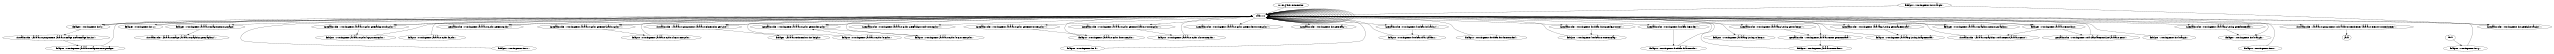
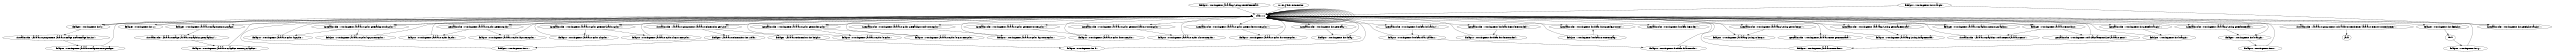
none -> (1229, 5)
none -> (1499, 27)
none -> (2136, 27)
none -> (2443, 27)
none -> (457, 32)
(833, 32) -> (830, 32)
(1591, 32) -> (1593, 33)
(1796, 32) -> (1757, 32)
(1674, 37) -> (1540, 44)
none -> (278, 38)
none -> (507, 38)
none -> (584, 38)
none -> (735, 38)
none -> (1026, 38)
none -> (1268, 38)
none -> (1336, 38)
(1820, 42) -> (2002, 46)
none -> (2252, 43)
none -> (940, 45)
none -> (225, 48)
